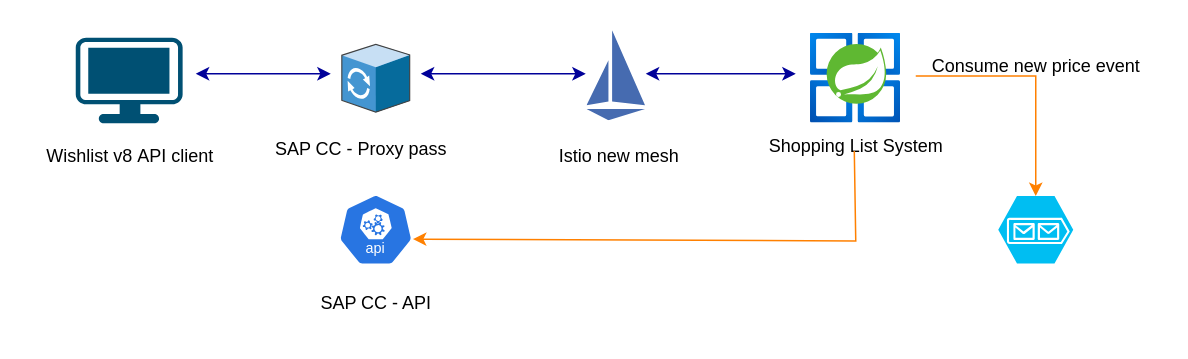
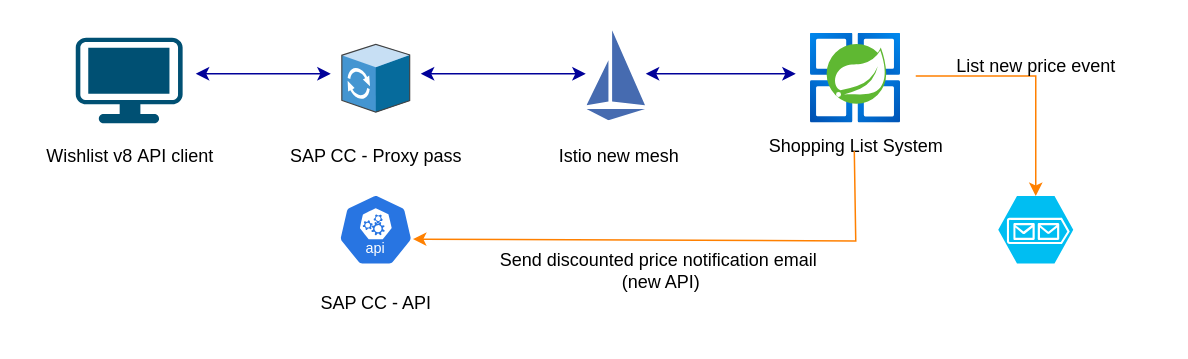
(1037, 67) -> (1037, 67)
(361, 149) -> (376, 156)
none -> (661, 271)
